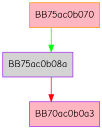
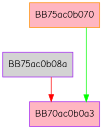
(51, 36) -> (86, 61)
